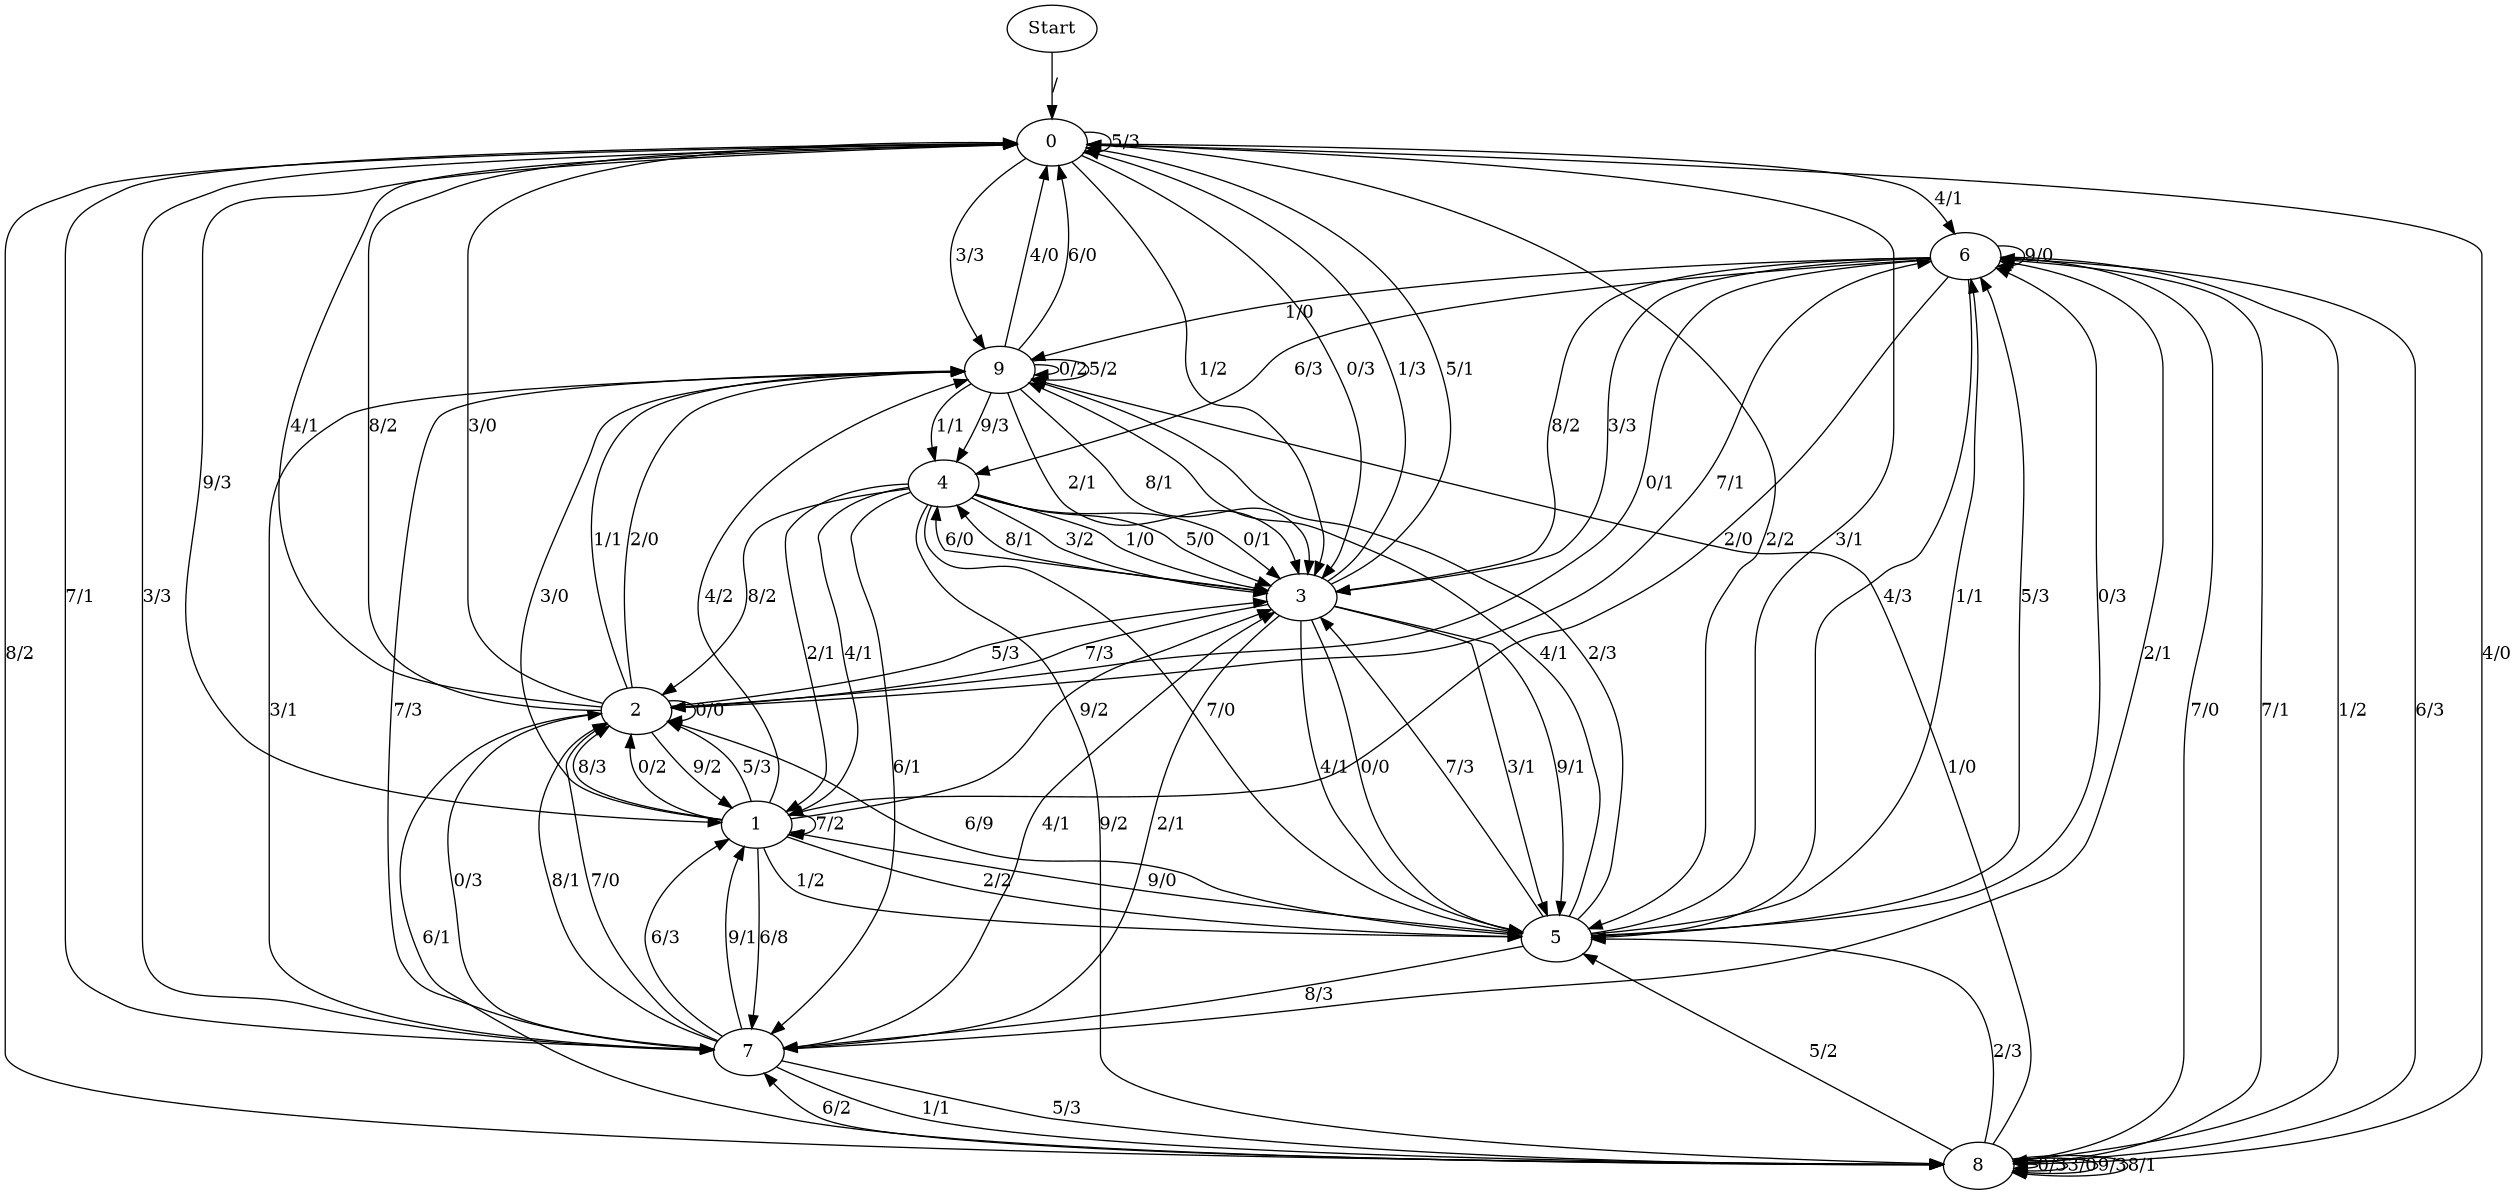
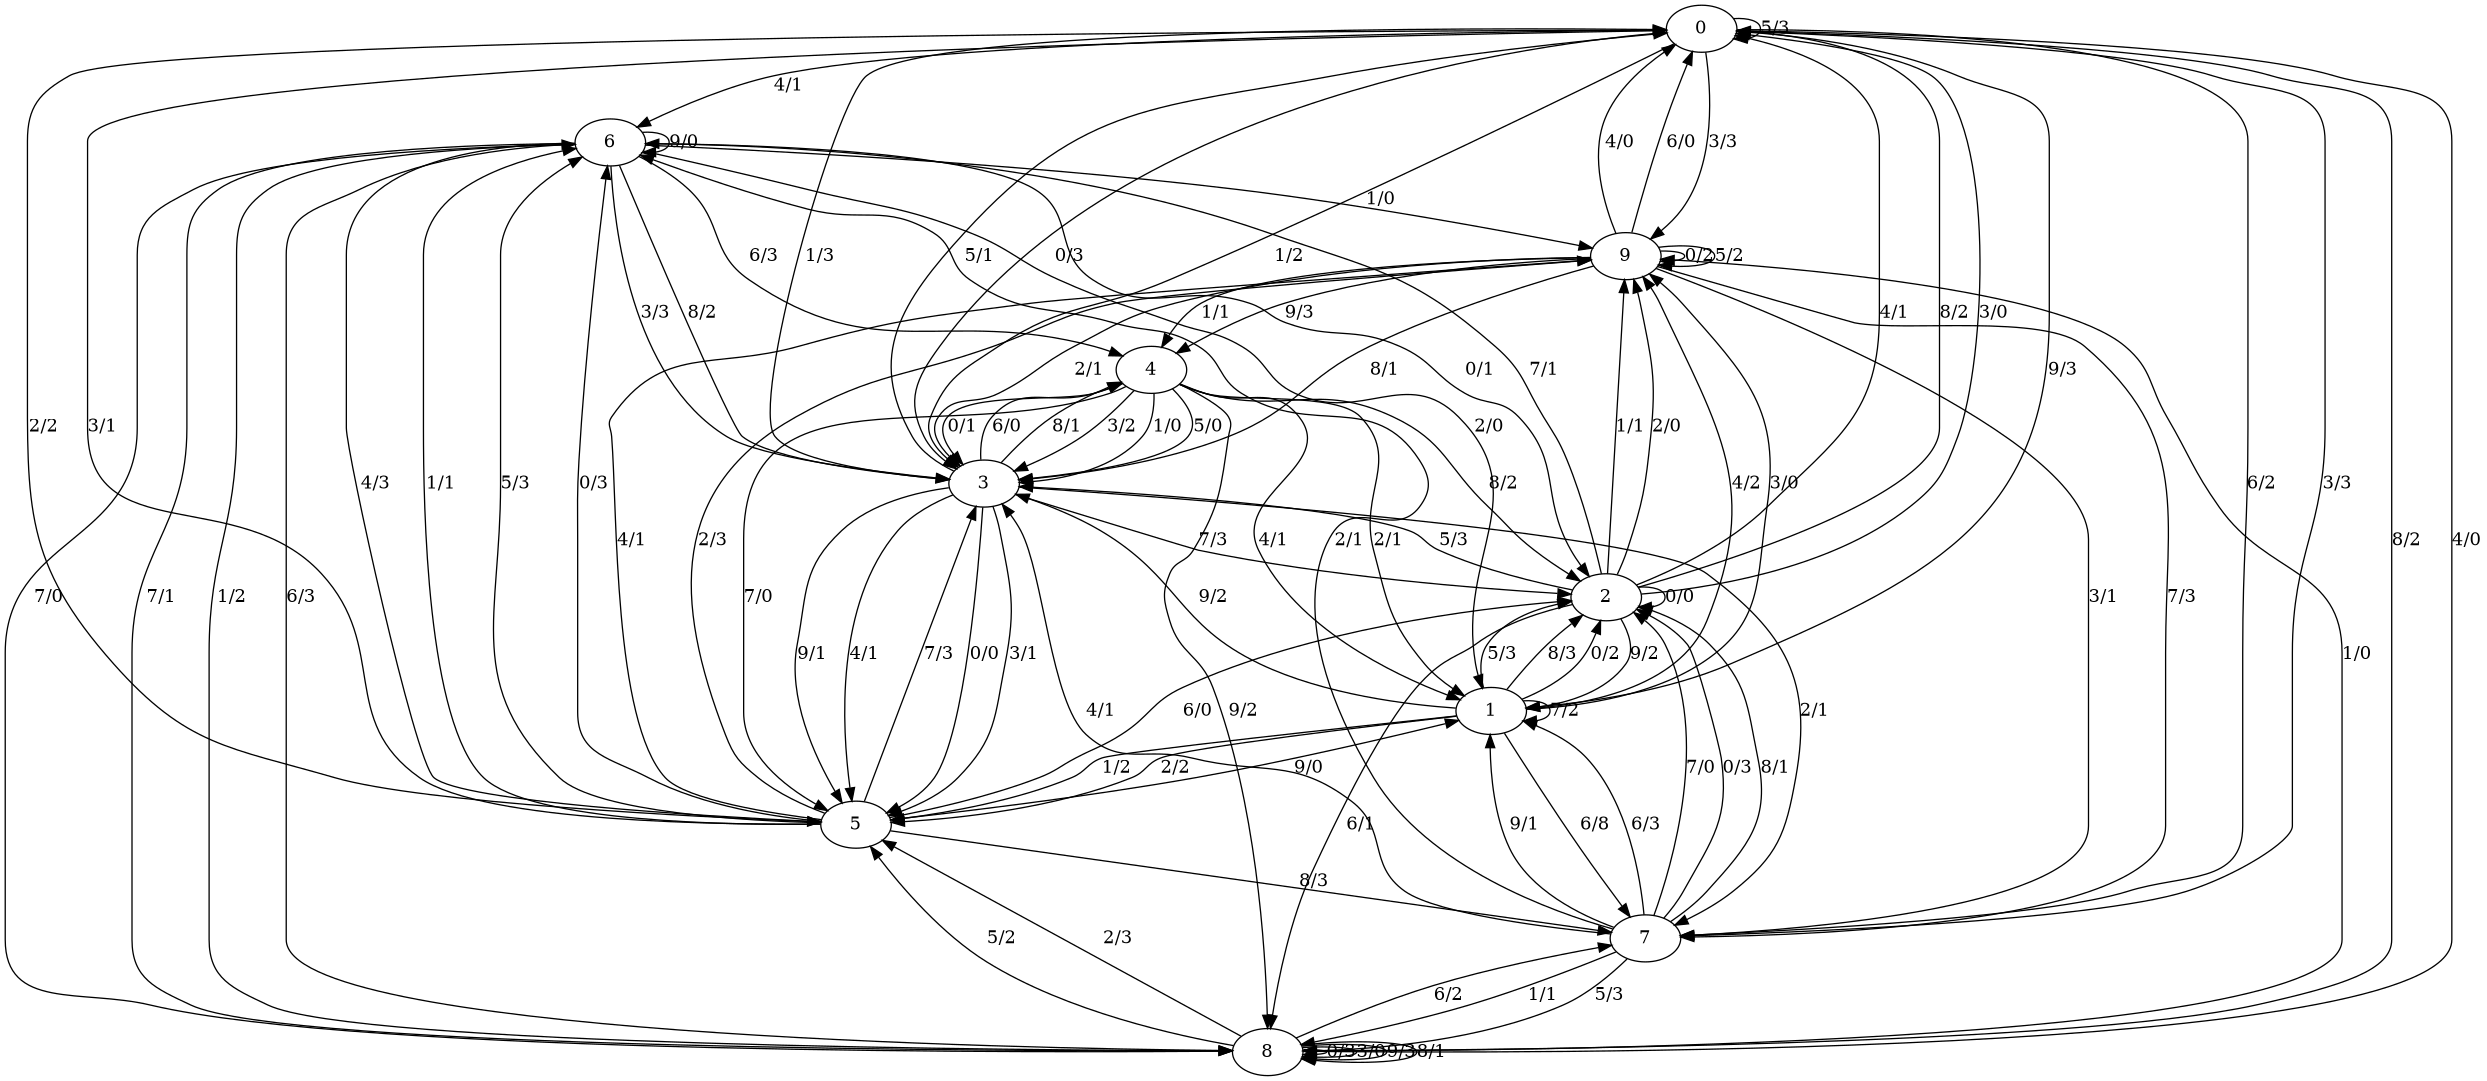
(1052, 29) -> none
(80, 597) -> (2262, 484)
(892, 759) -> none
(980, 825) -> (1198, 711)
